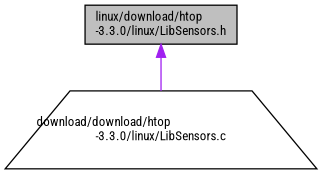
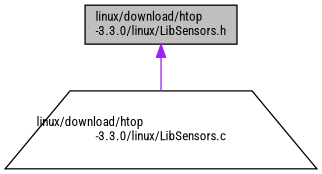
(161, 130) -> (161, 130)
